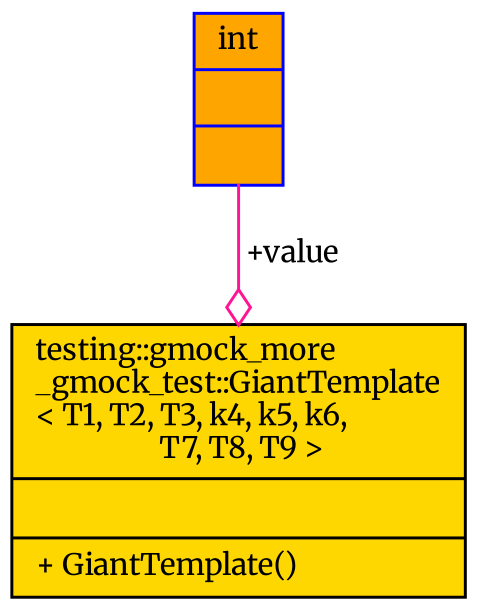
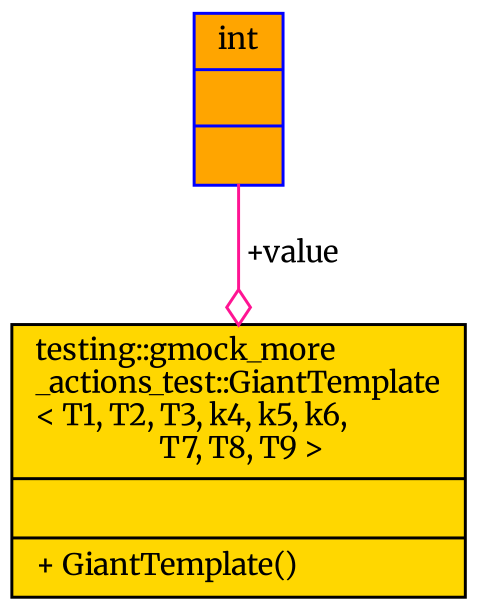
(239, 384) -> (239, 384)
